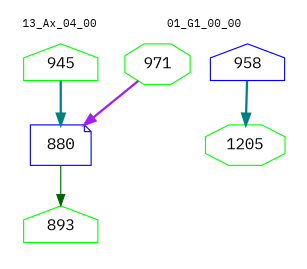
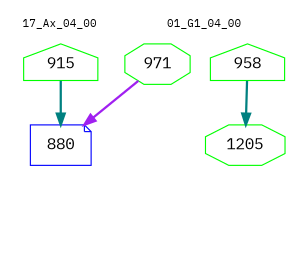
(60, 24) -> (60, 24)
(205, 24) -> (205, 24)
(61, 64) -> (61, 64)
(248, 64) -> (248, 64)
(61, 226) -> none
